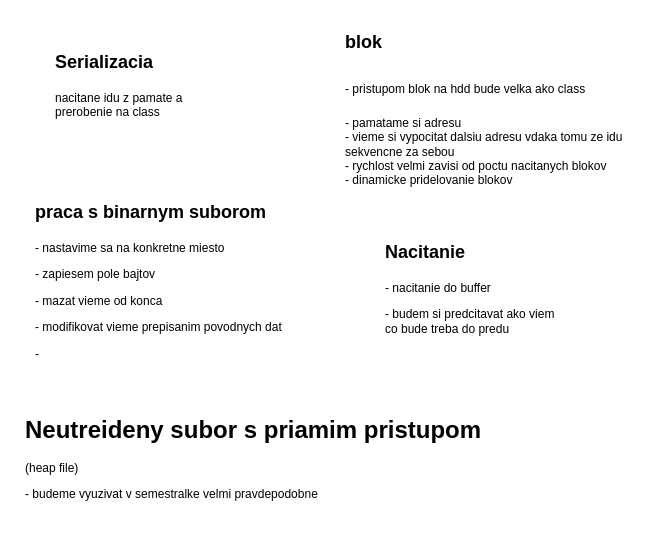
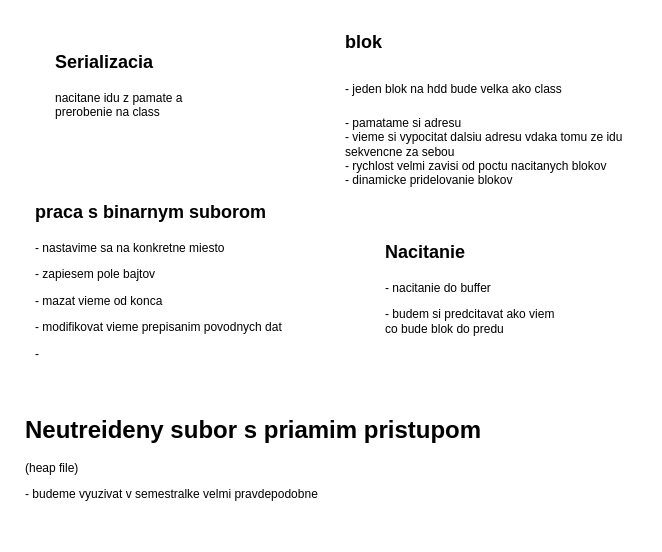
(492, 61) -> (492, 61)
(477, 249) -> (477, 249)
